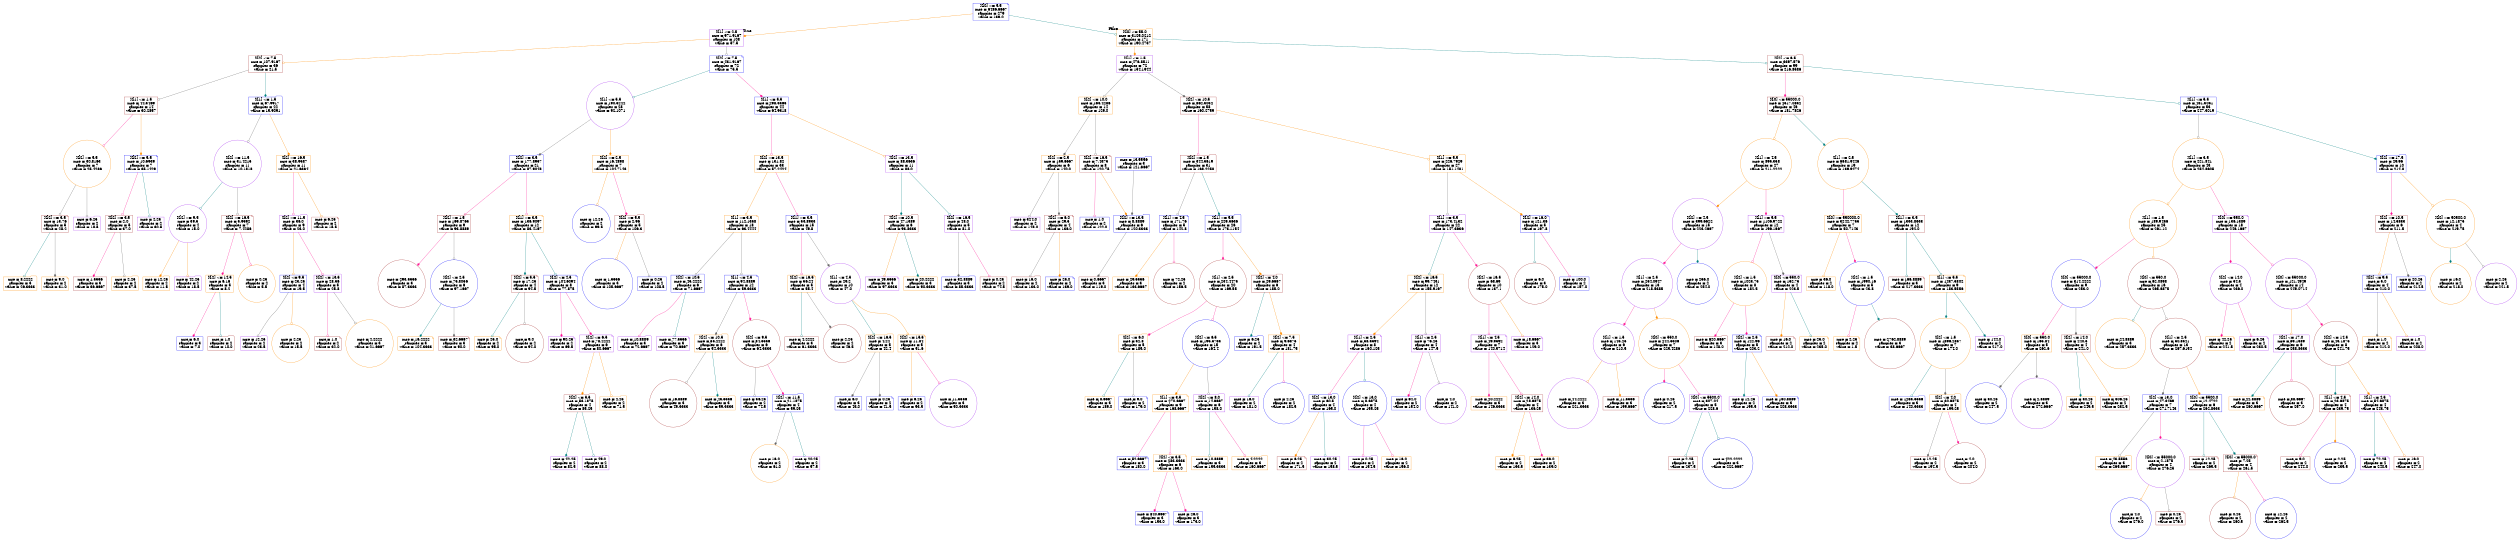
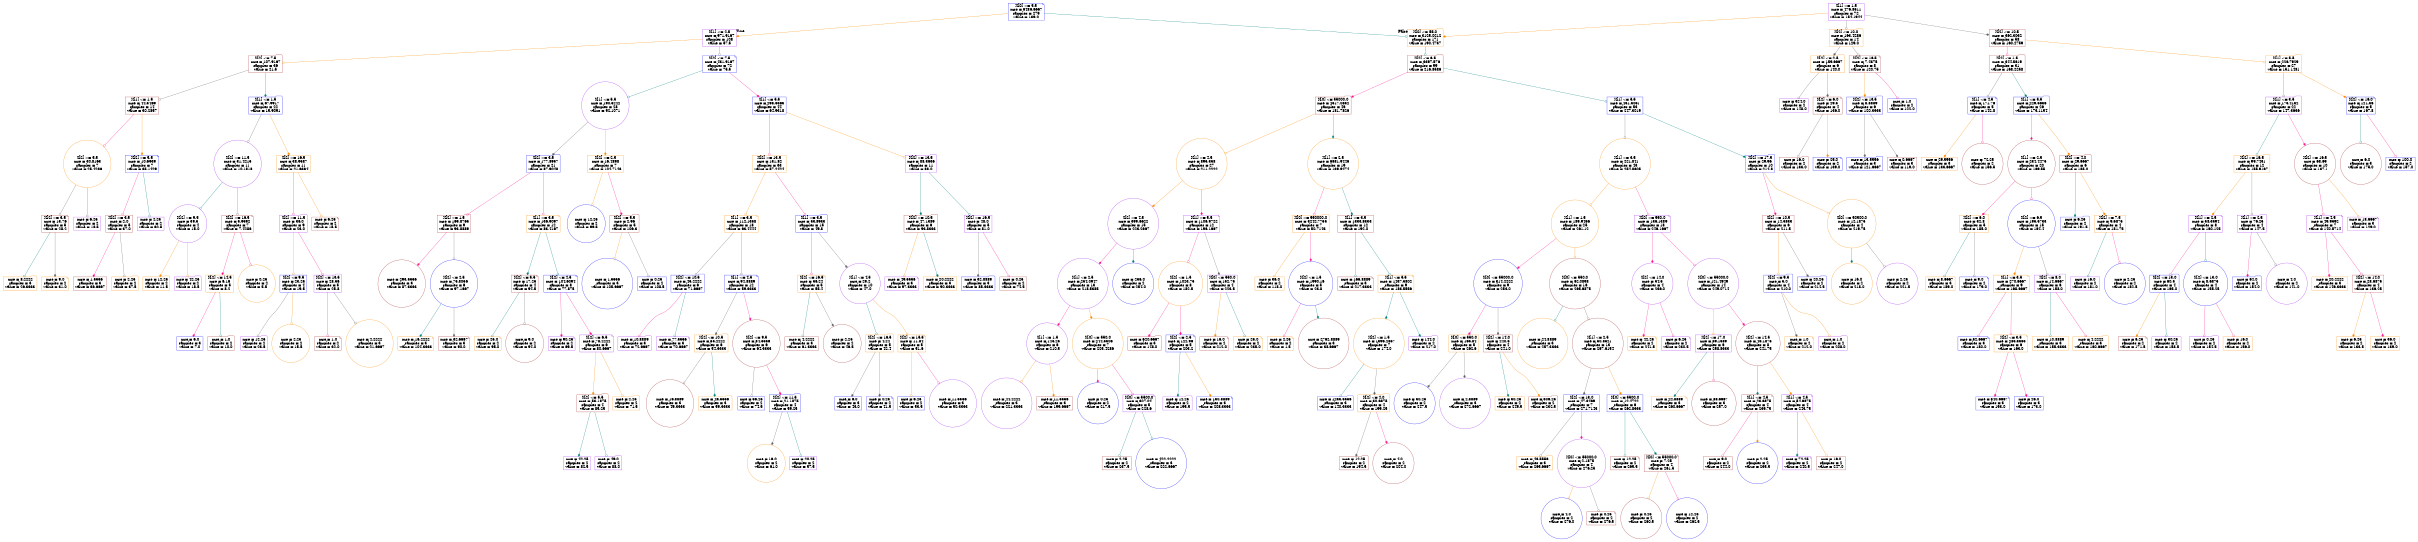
(1135, 49) -> (1637, 25)
(1133, 191) -> (1865, 134)
